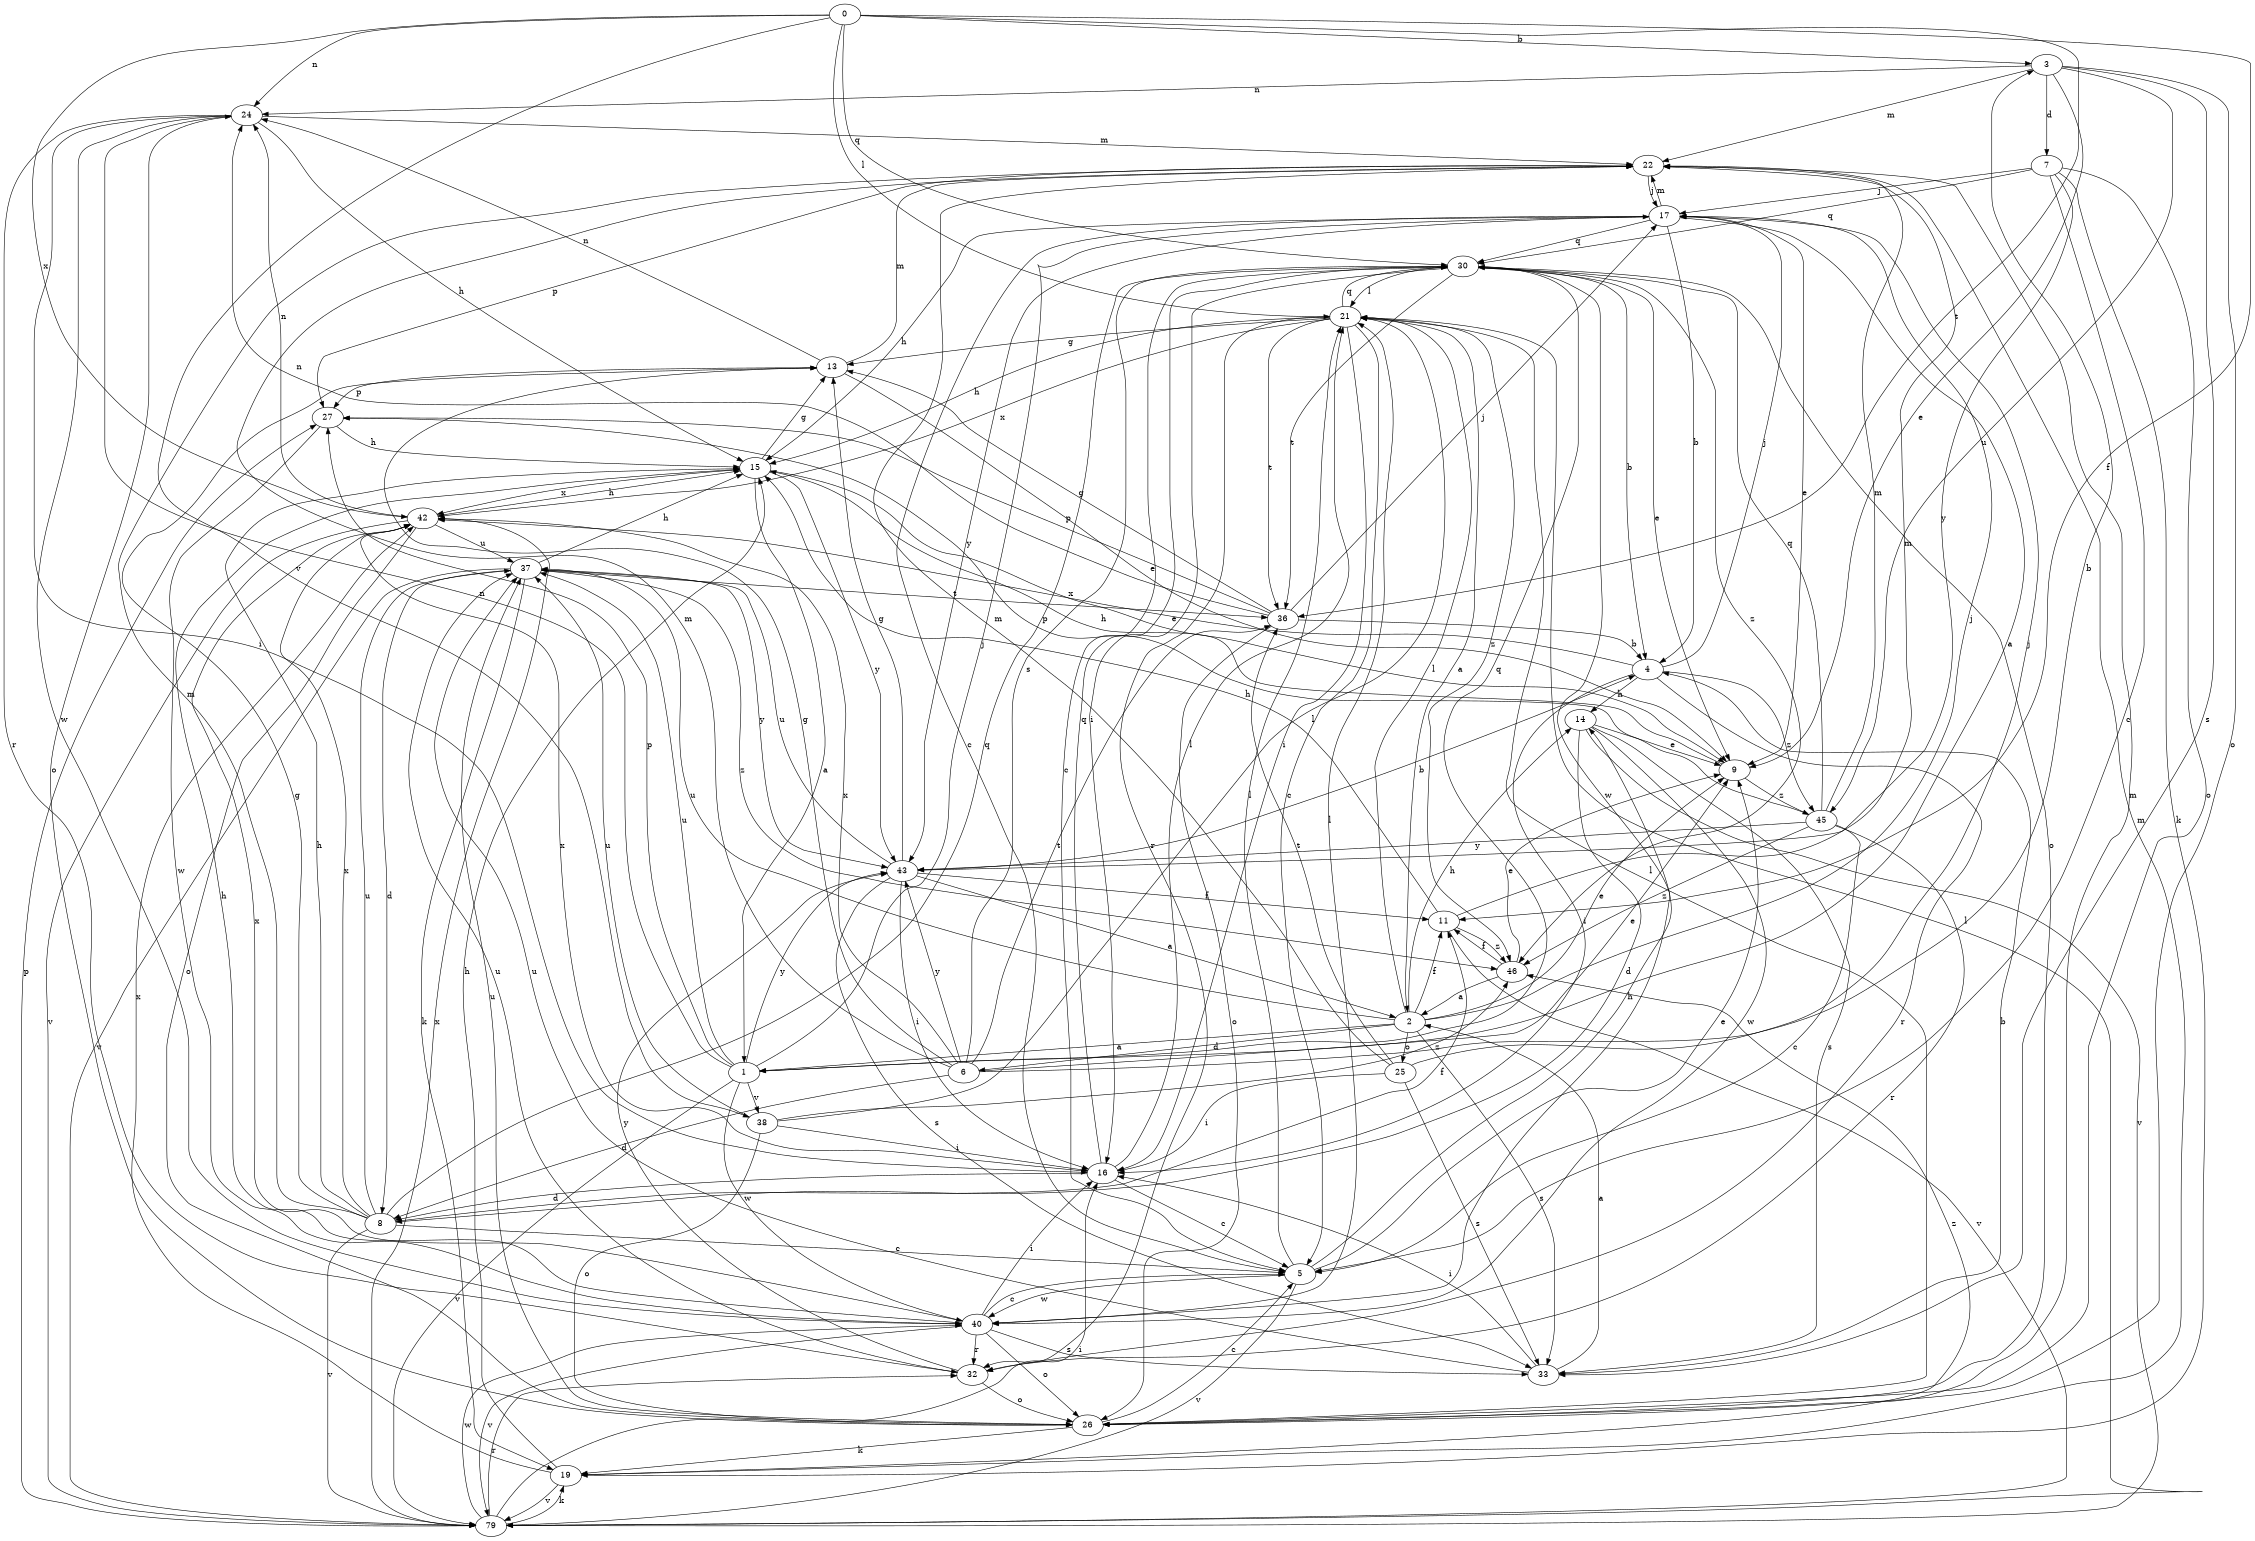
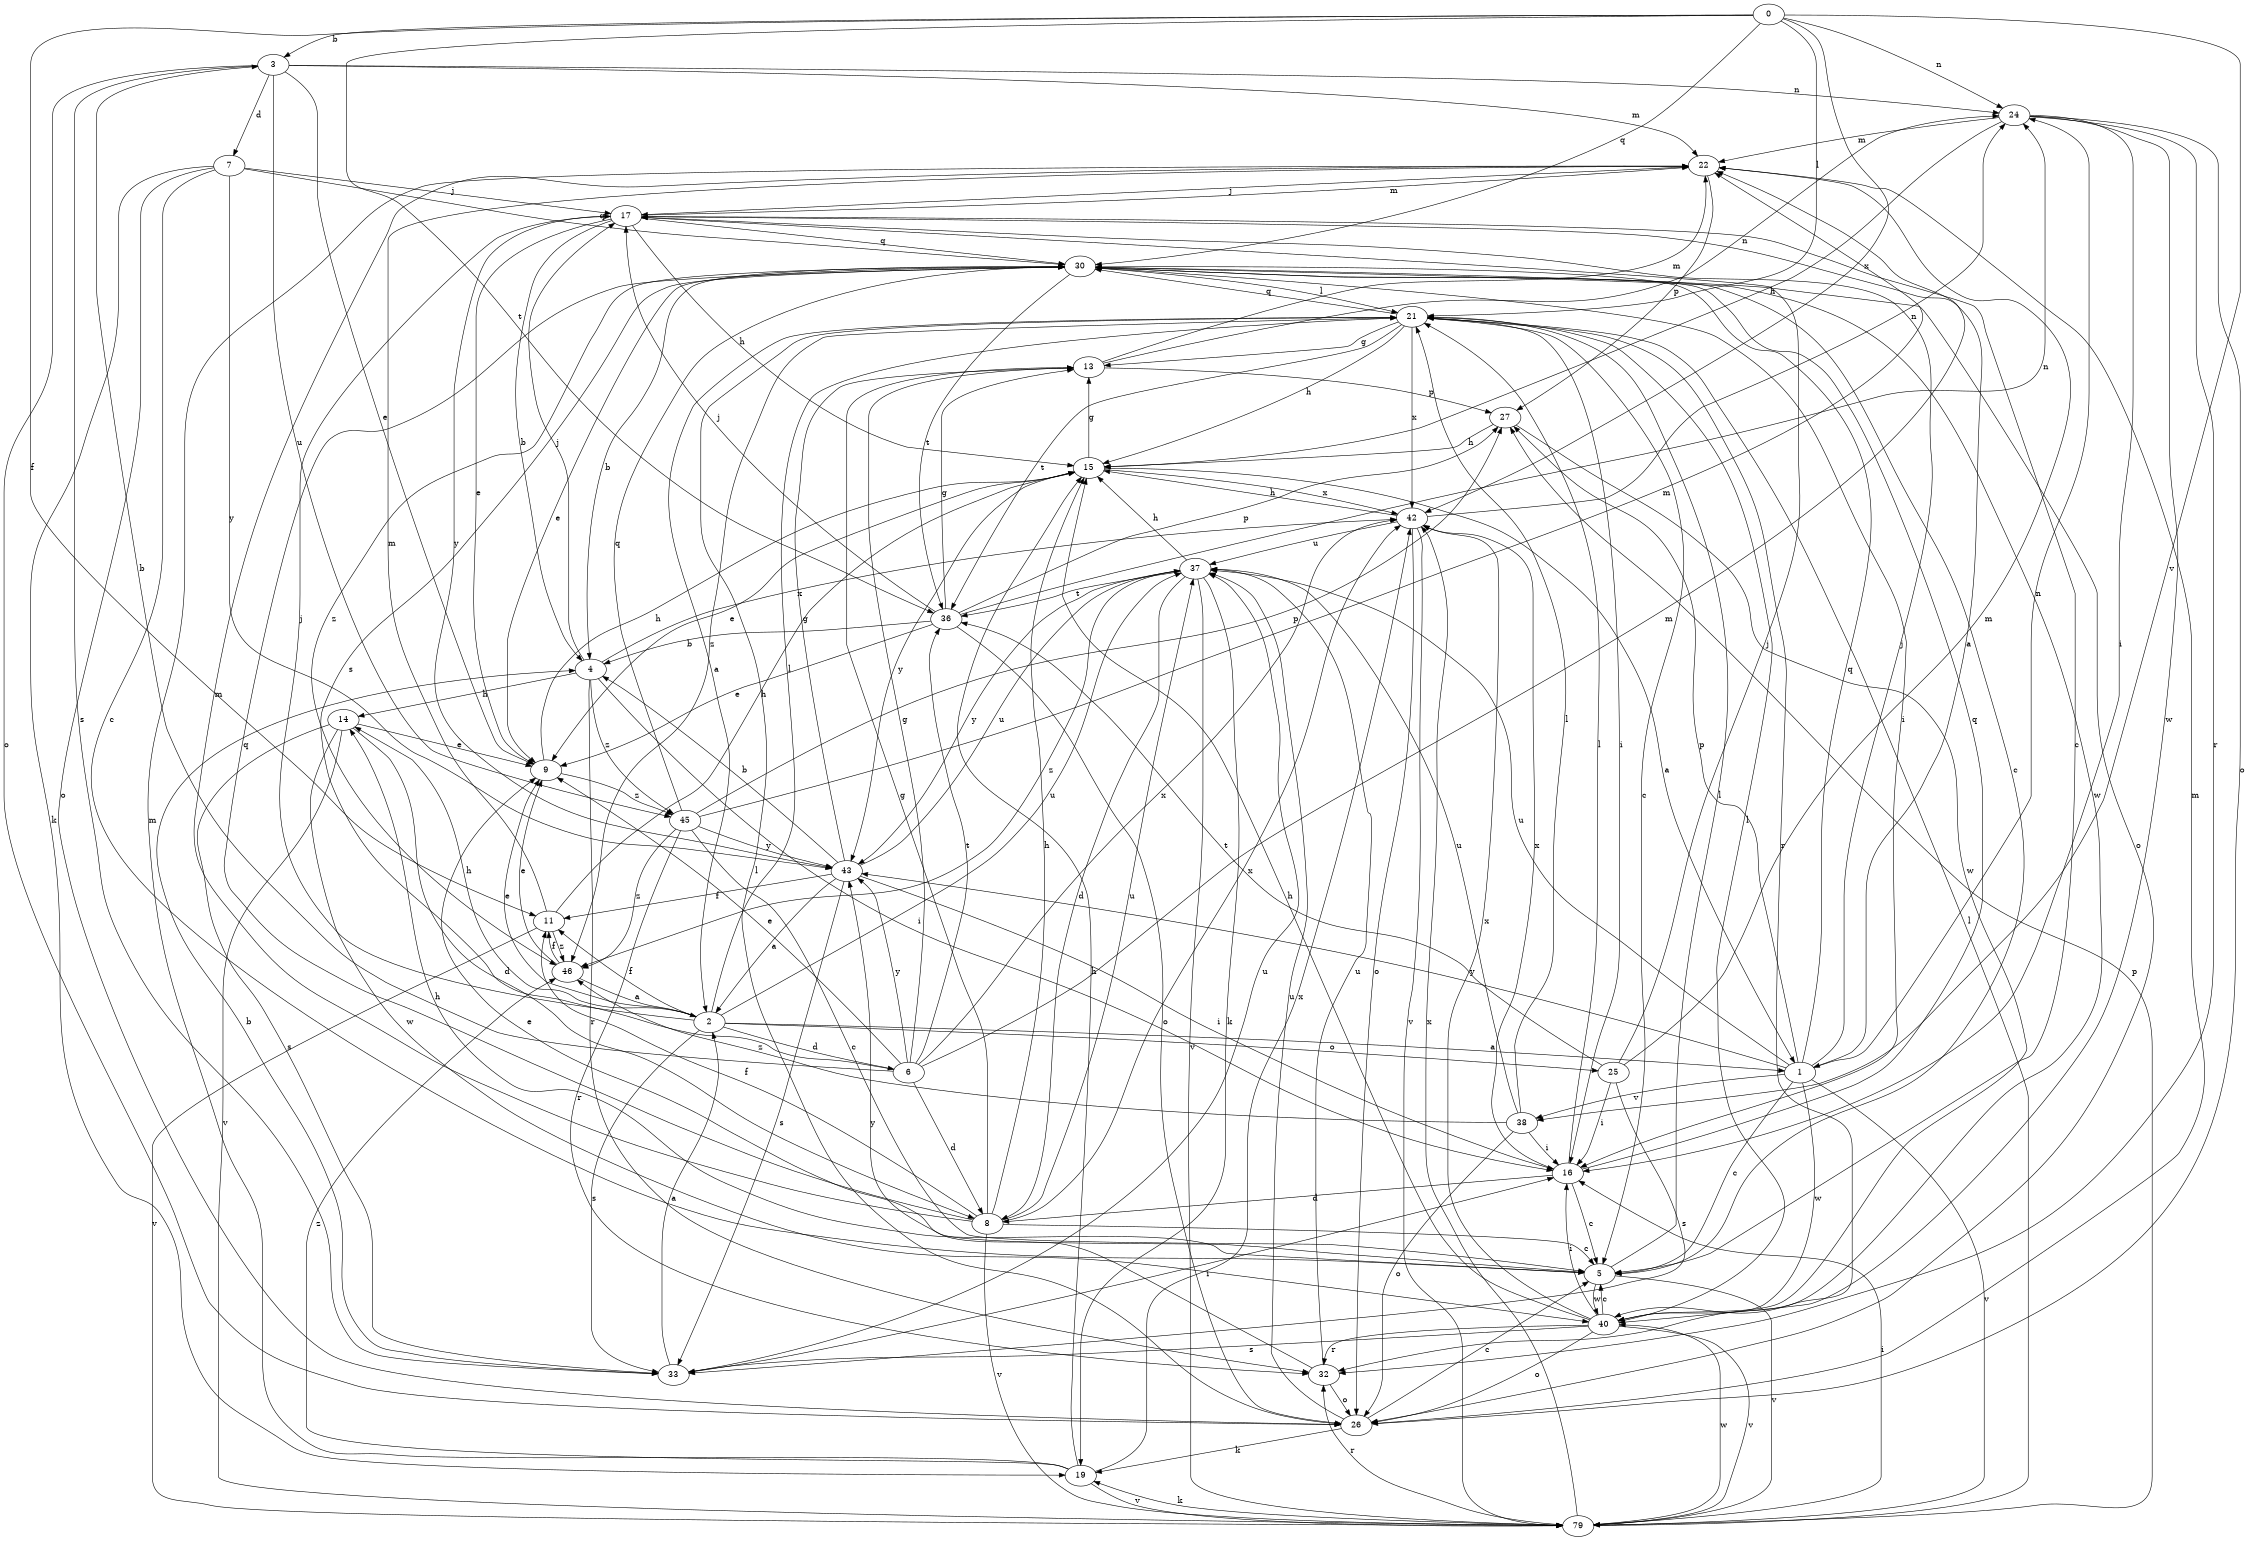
(1238, 621) -> (746, 686)
none -> (1718, 1194)
